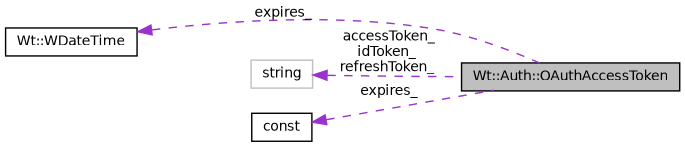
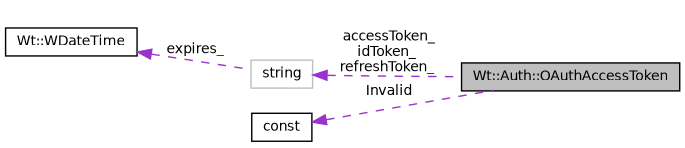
(349, 21) -> (201, 62)
(387, 92) -> (387, 92)
